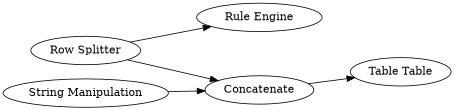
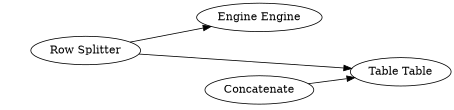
(259, 17) -> (259, 17)
(169, 69) -> (241, 61)
(86, 93) -> none
